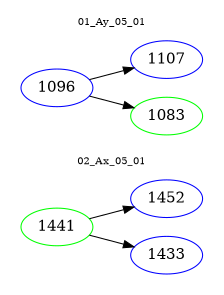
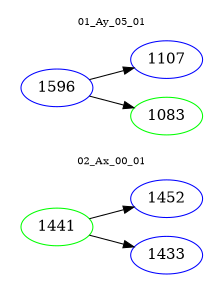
(57, 88) -> (57, 88)
(112, 162) -> (112, 162)
